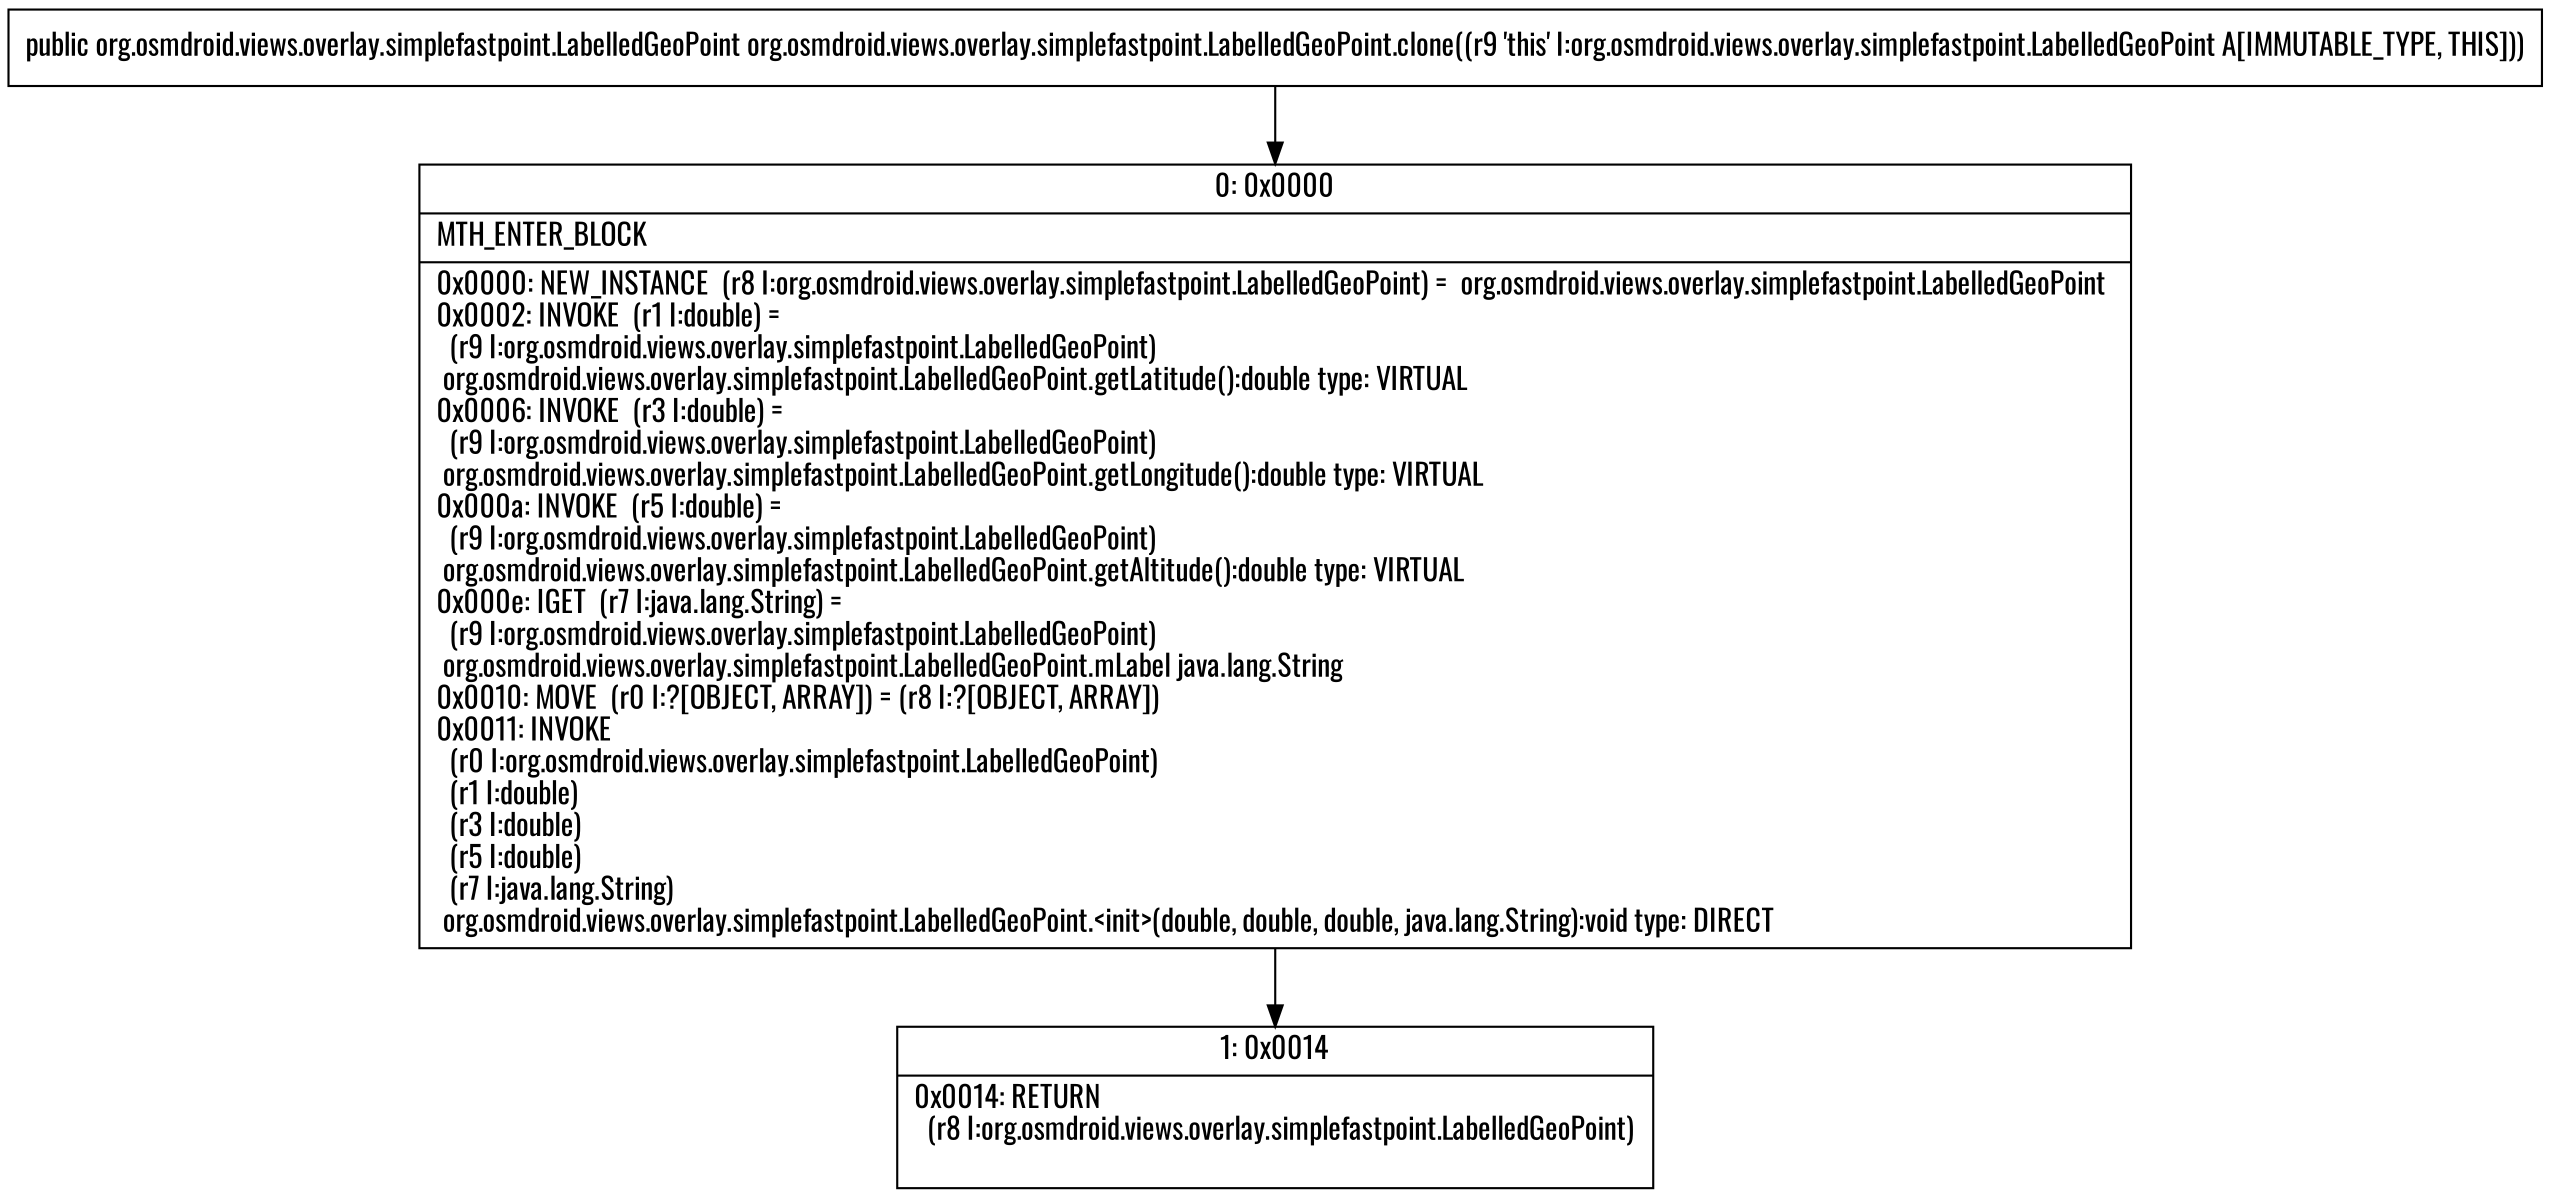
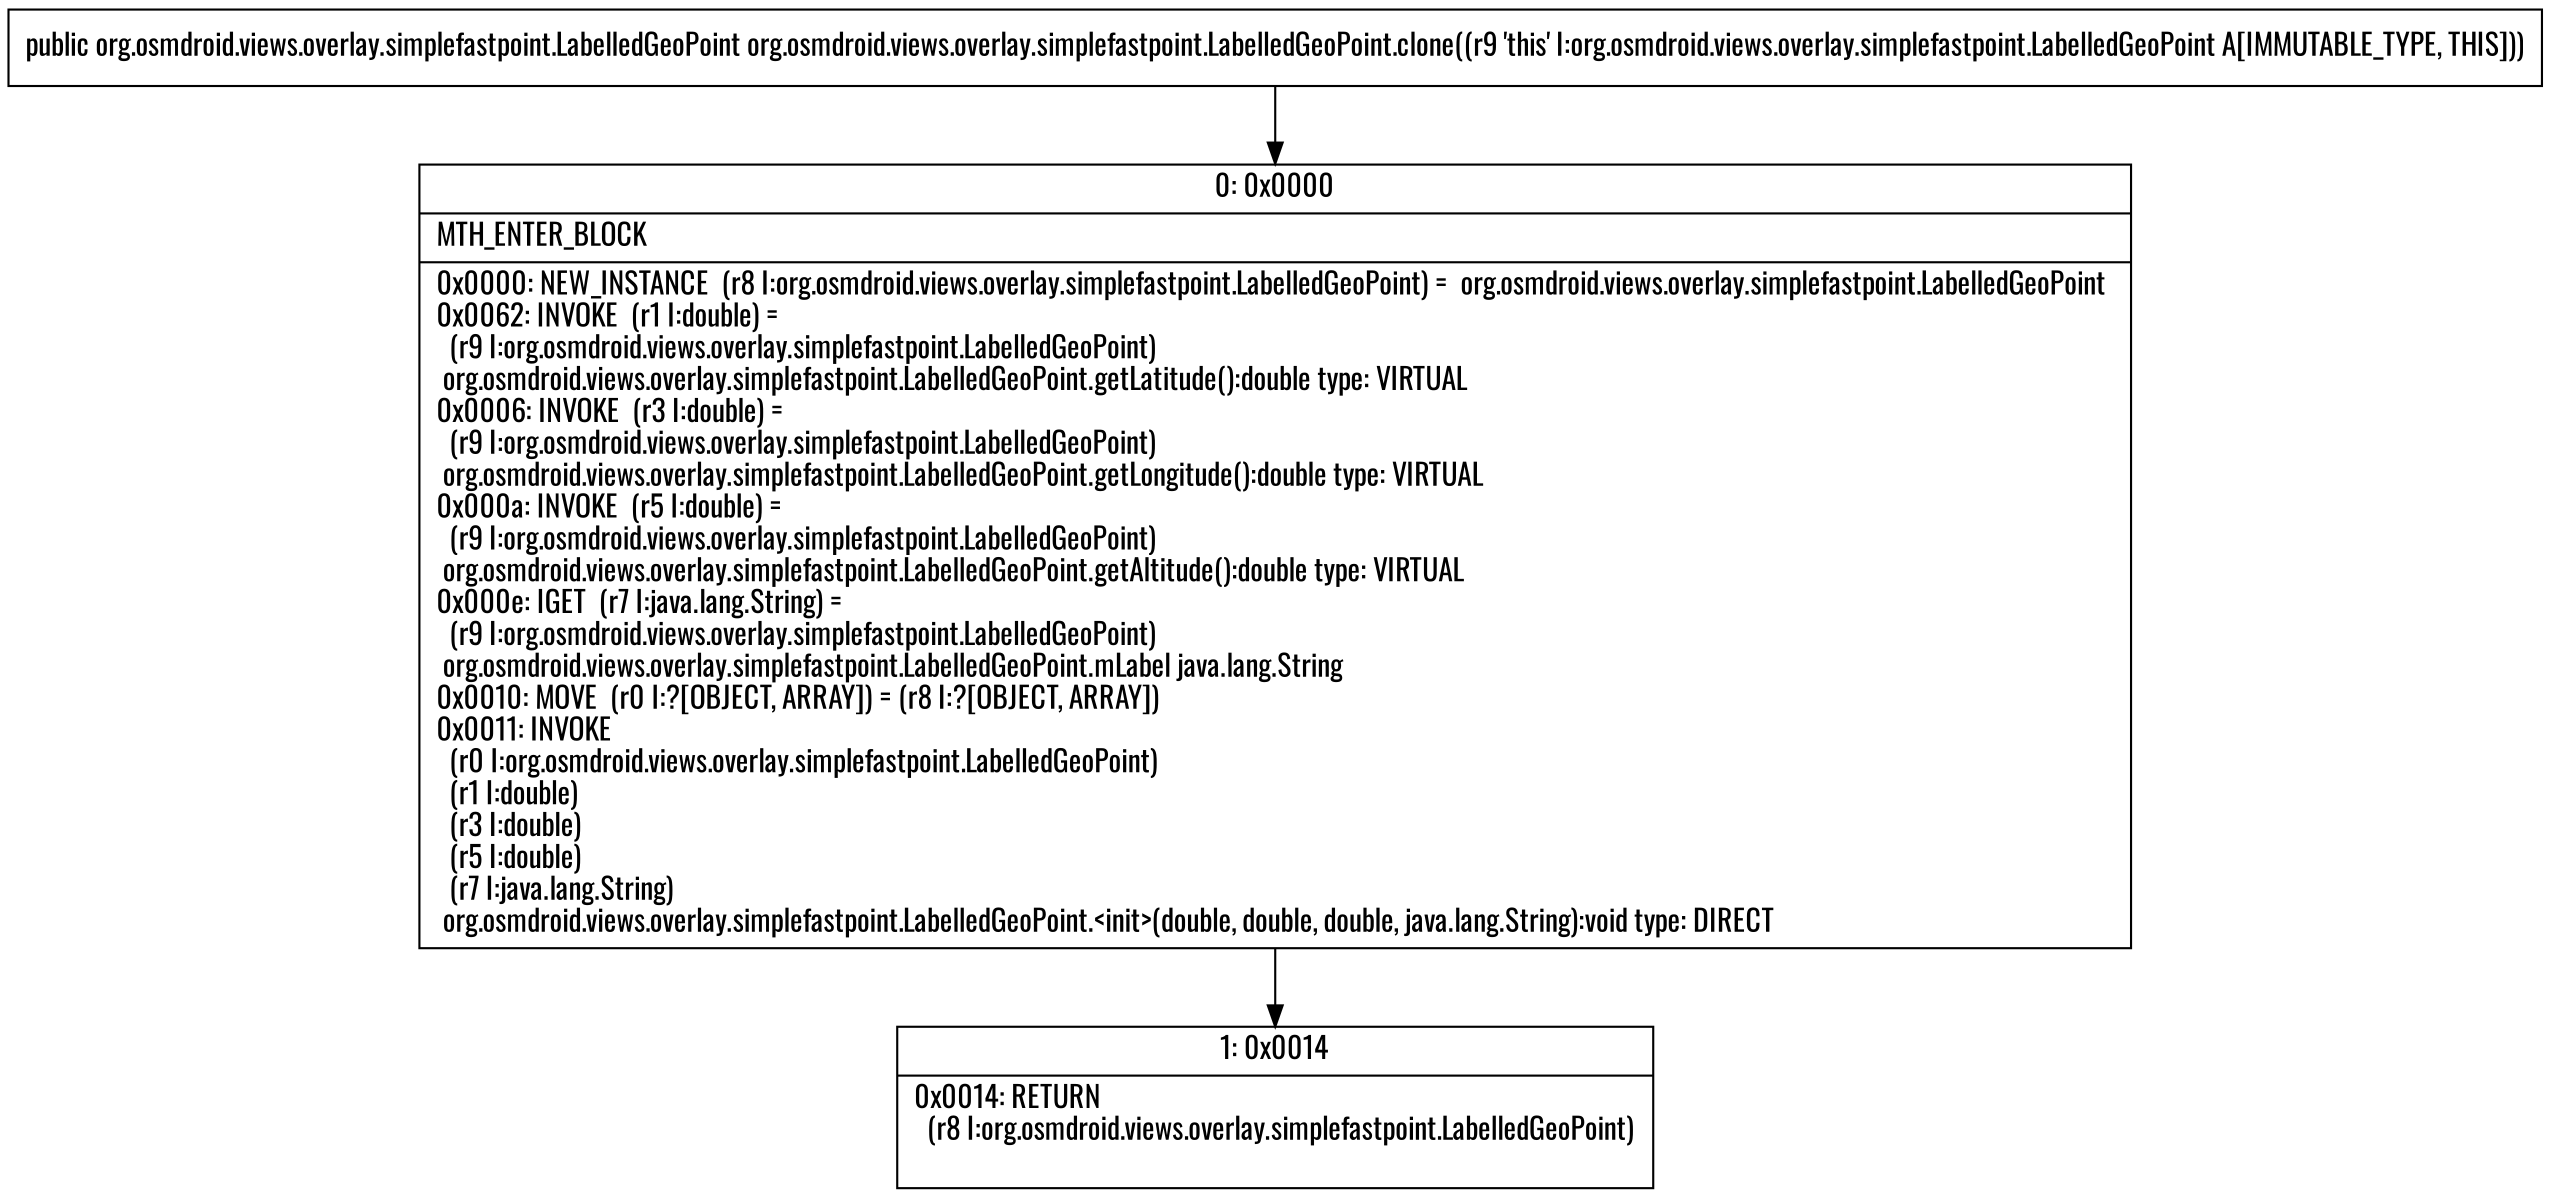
(613, 317) -> (612, 317)
